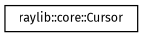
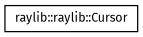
(71, 19) -> (71, 19)
